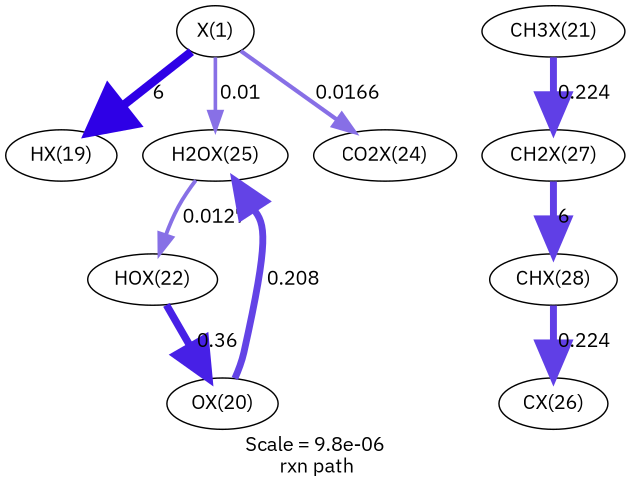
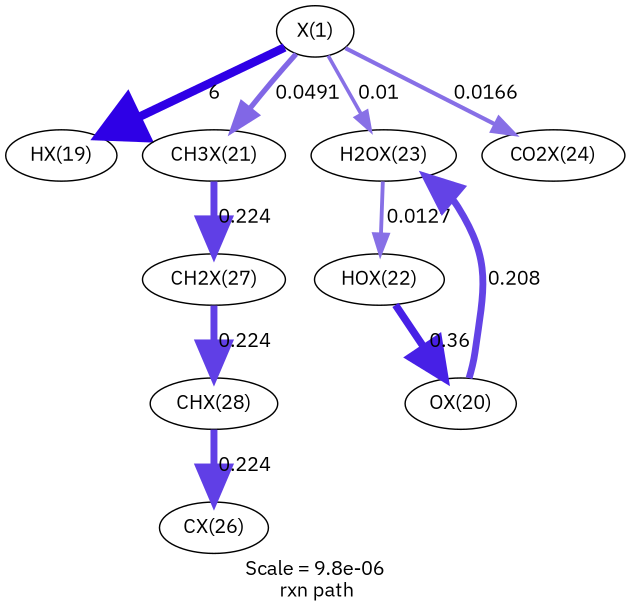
none -> (272, 81)
(215, 155) -> (384, 155)
(562, 218) -> (242, 342)
